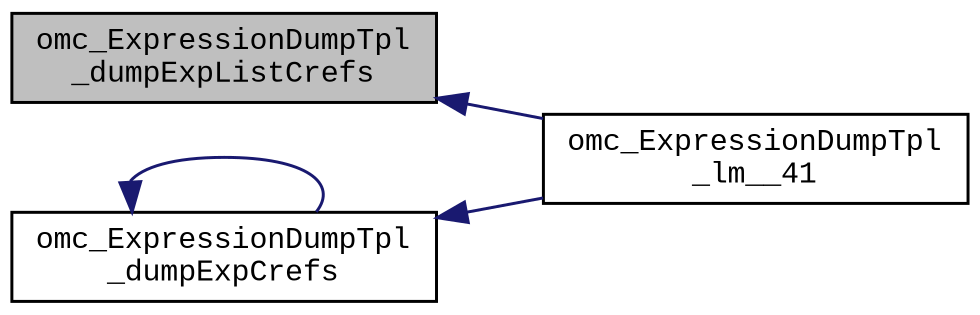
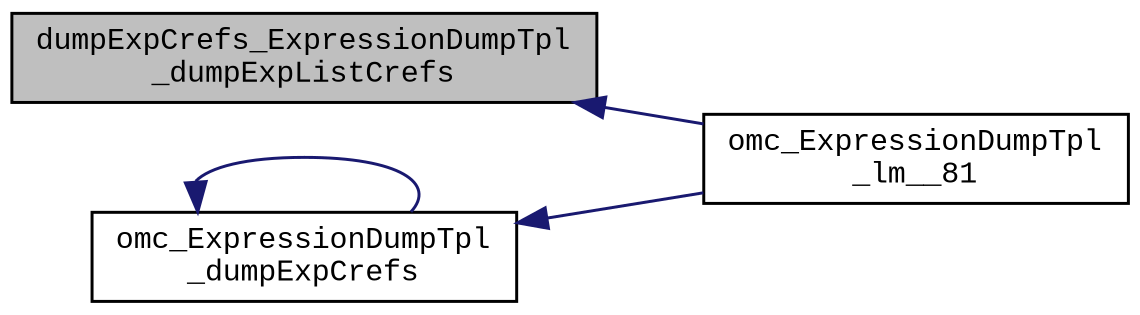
(224, 58) -> (304, 58)
(756, 159) -> (916, 159)
